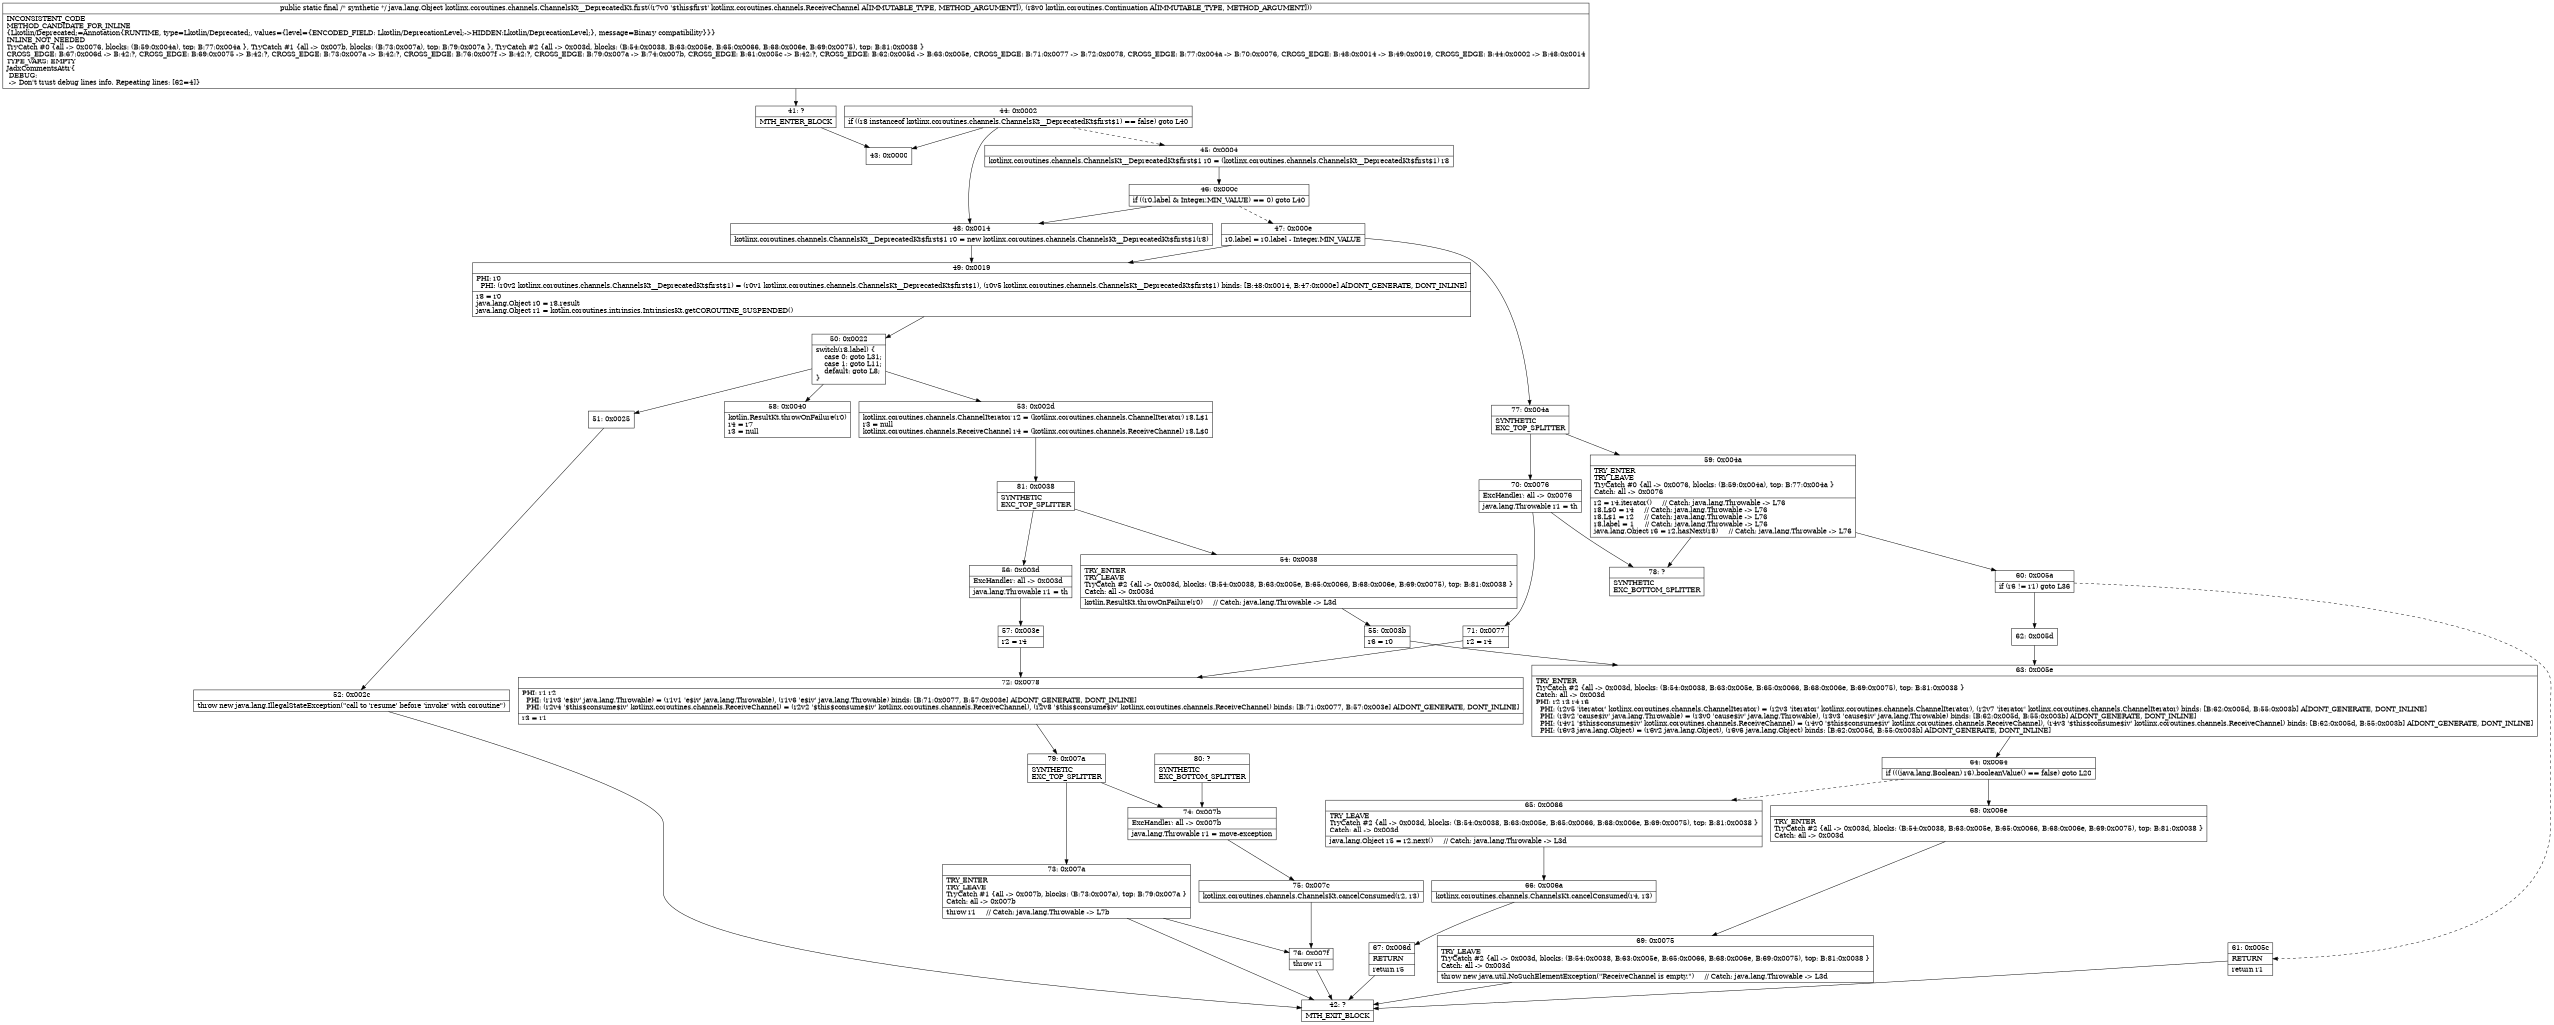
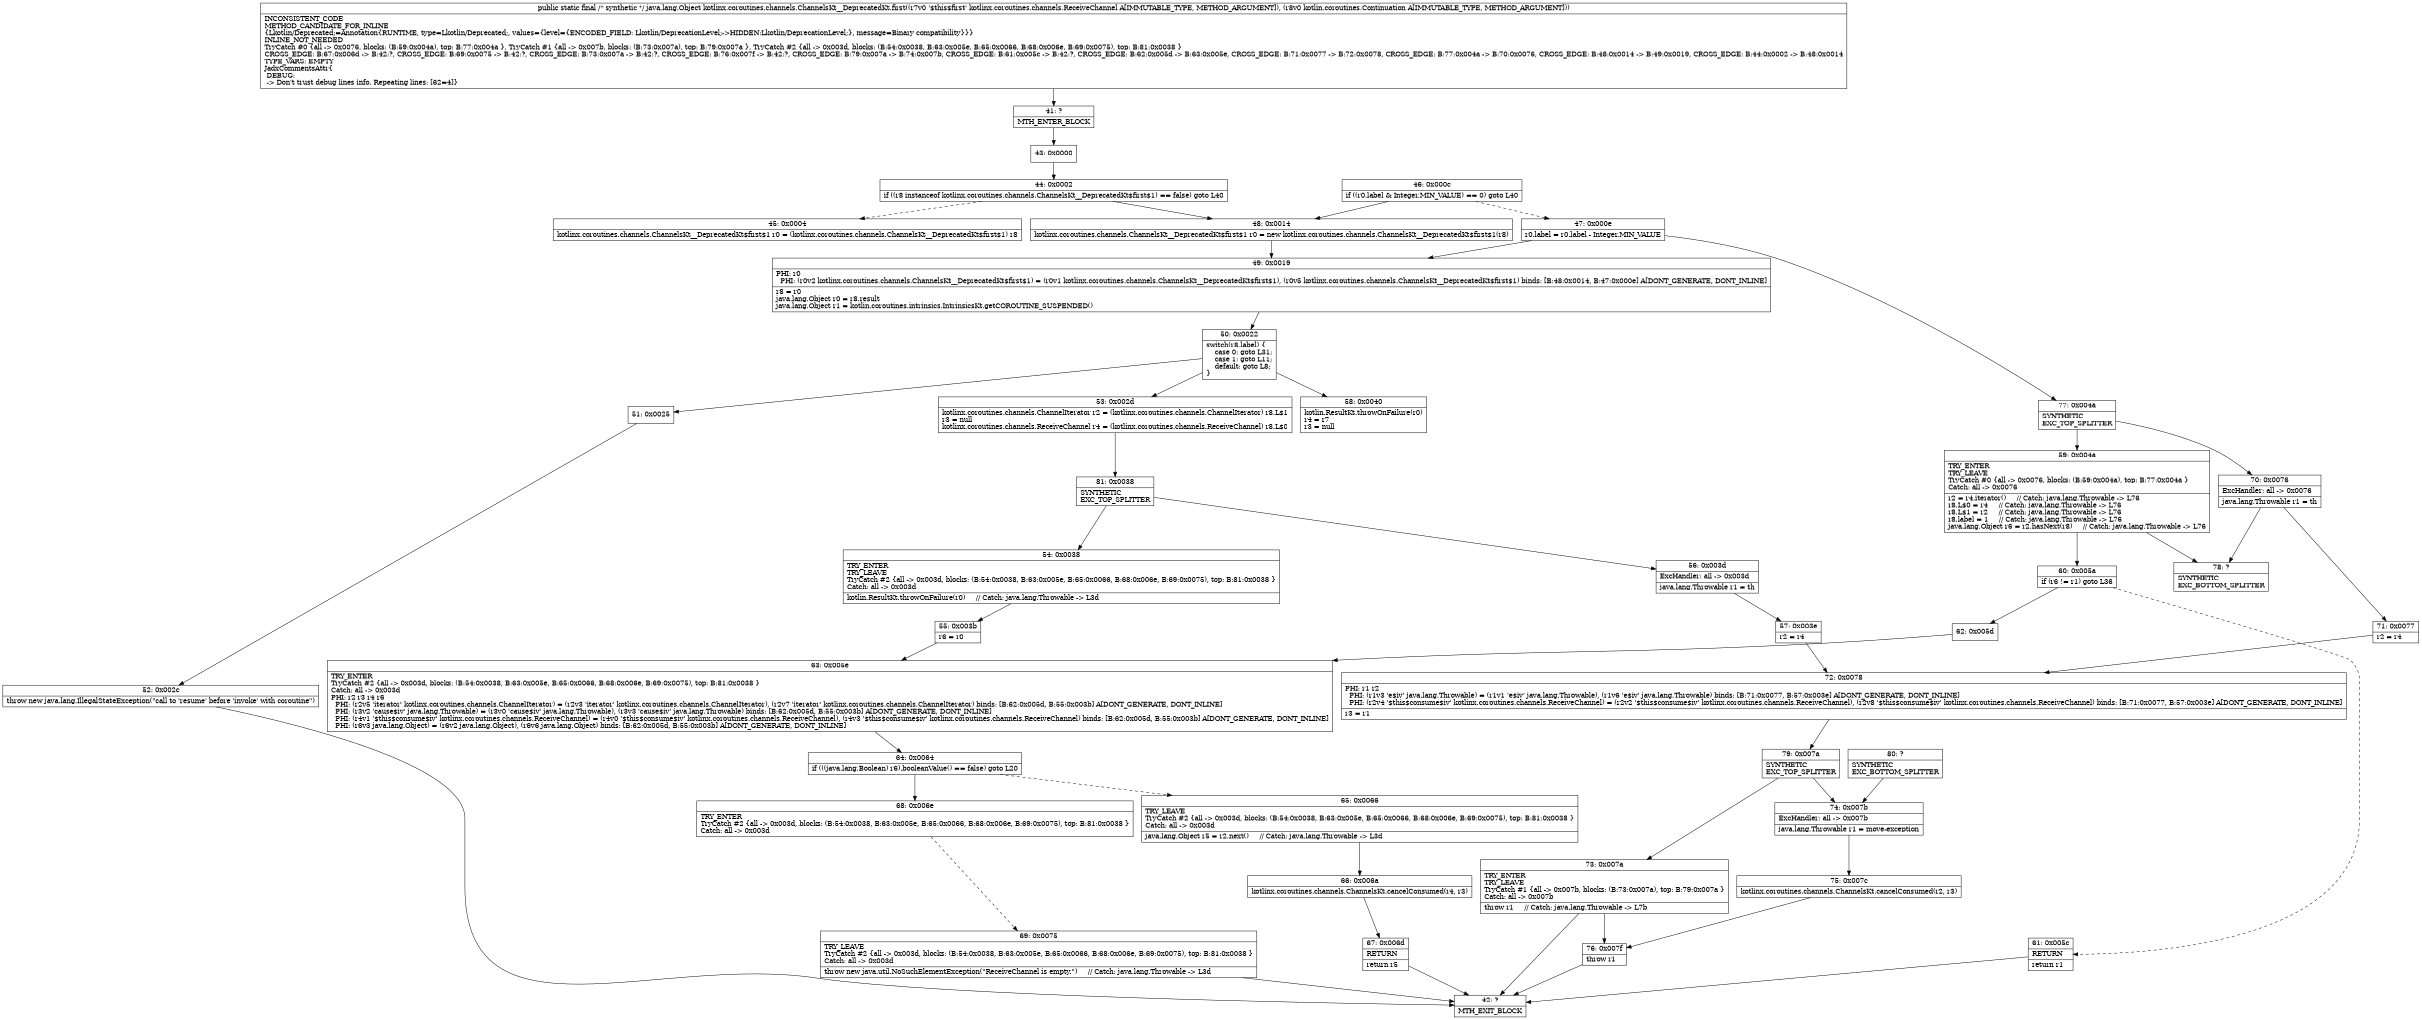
(950, 138) -> (1054, 169)
(1219, 173) -> none
(1831, 888) -> (973, 882)
